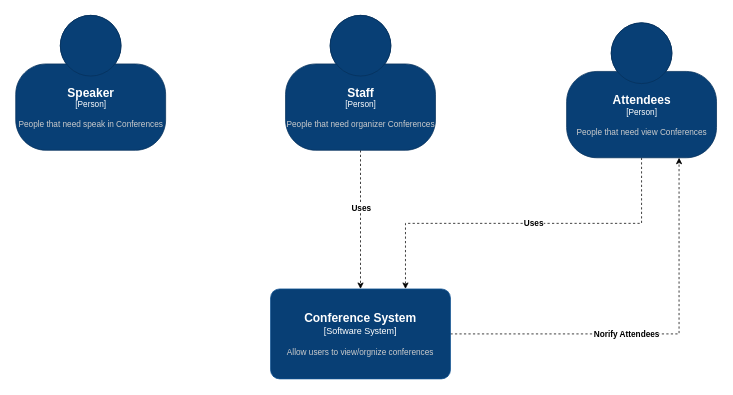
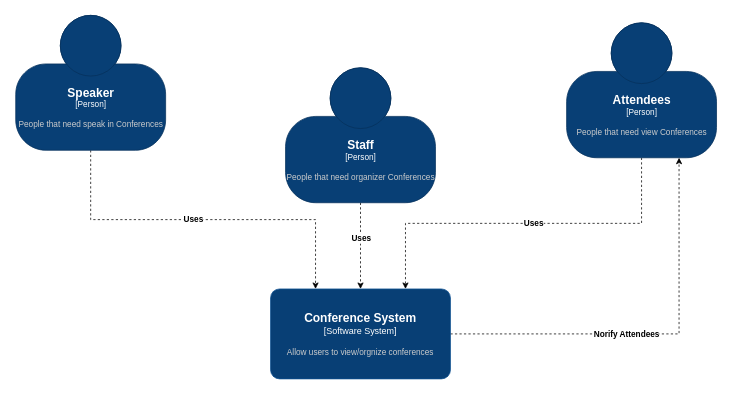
(360, 83) -> (360, 135)
none -> (200, 220)
